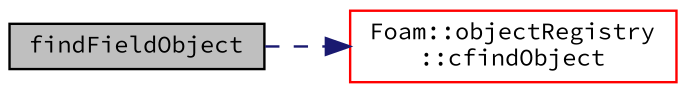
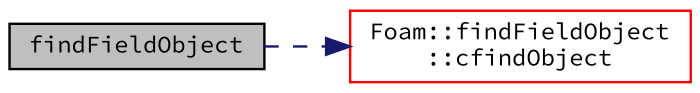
(513, 46) -> (520, 46)
